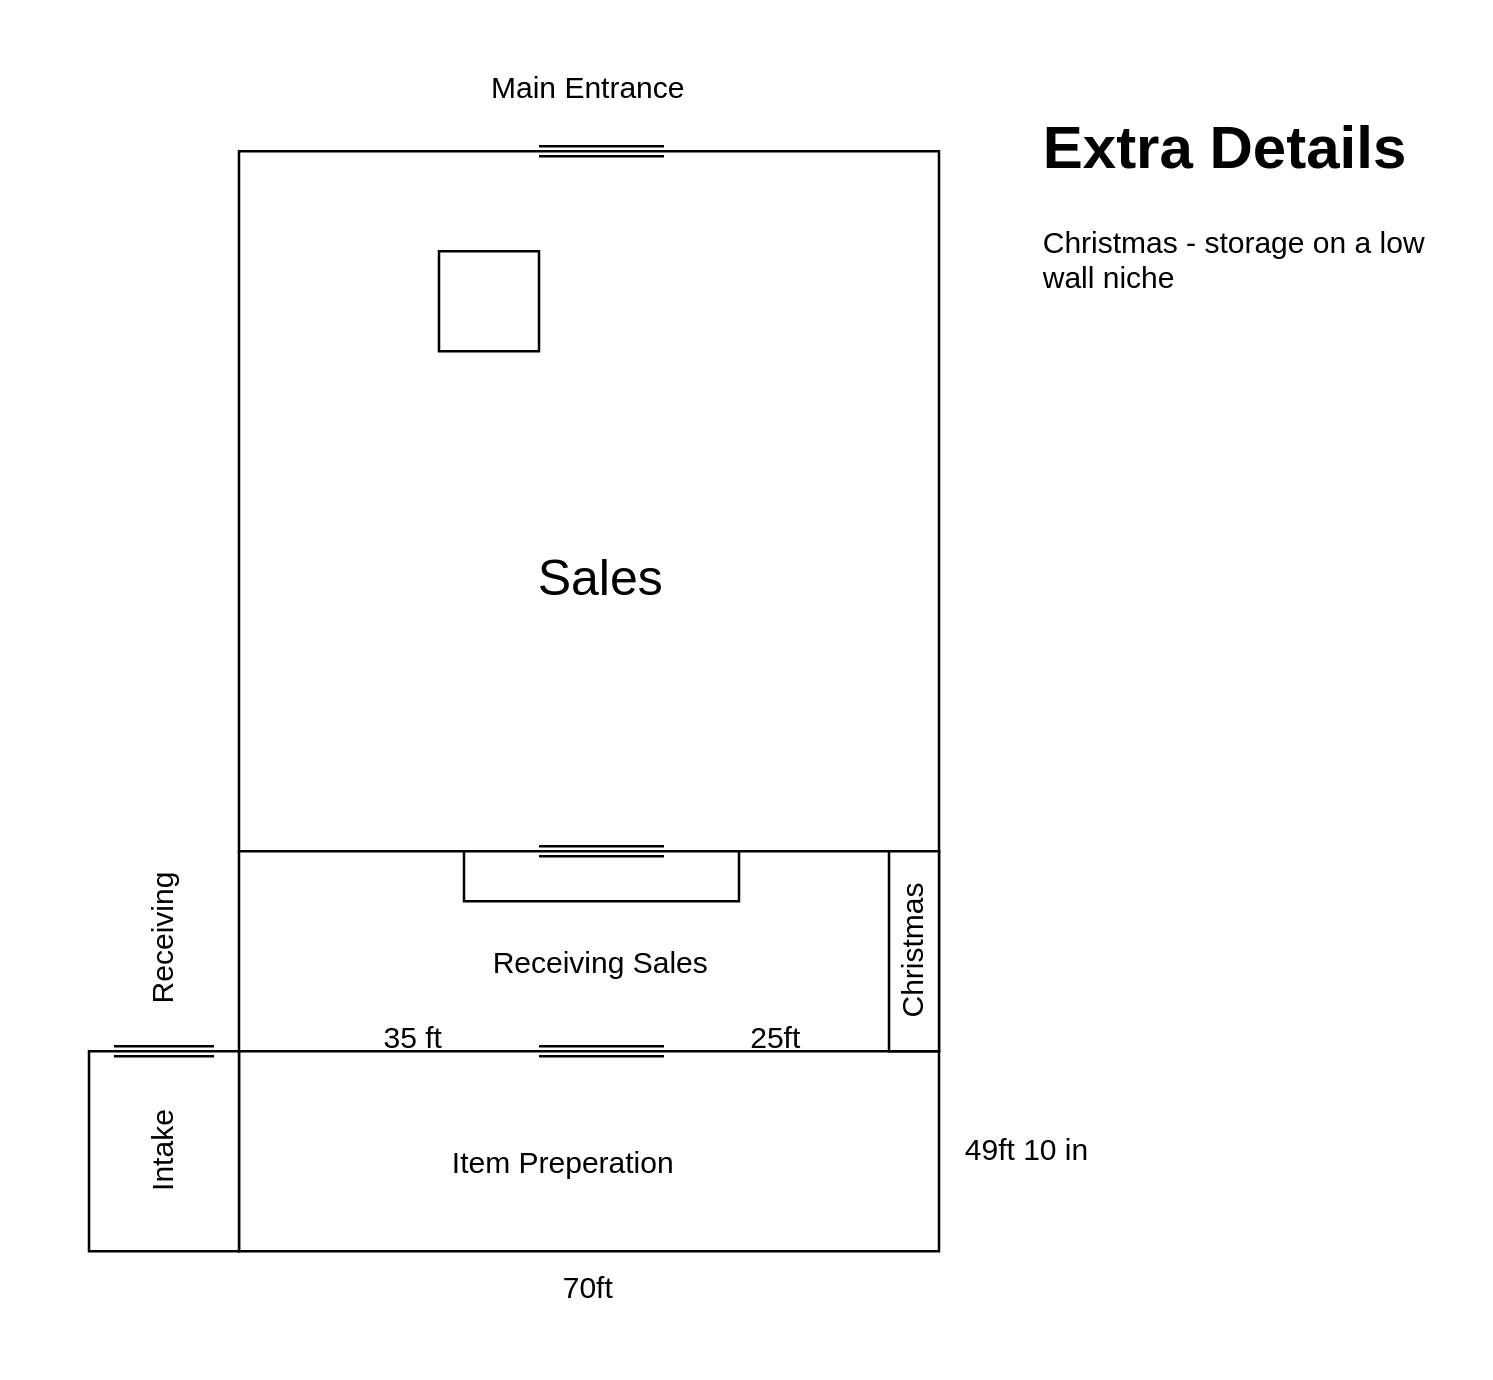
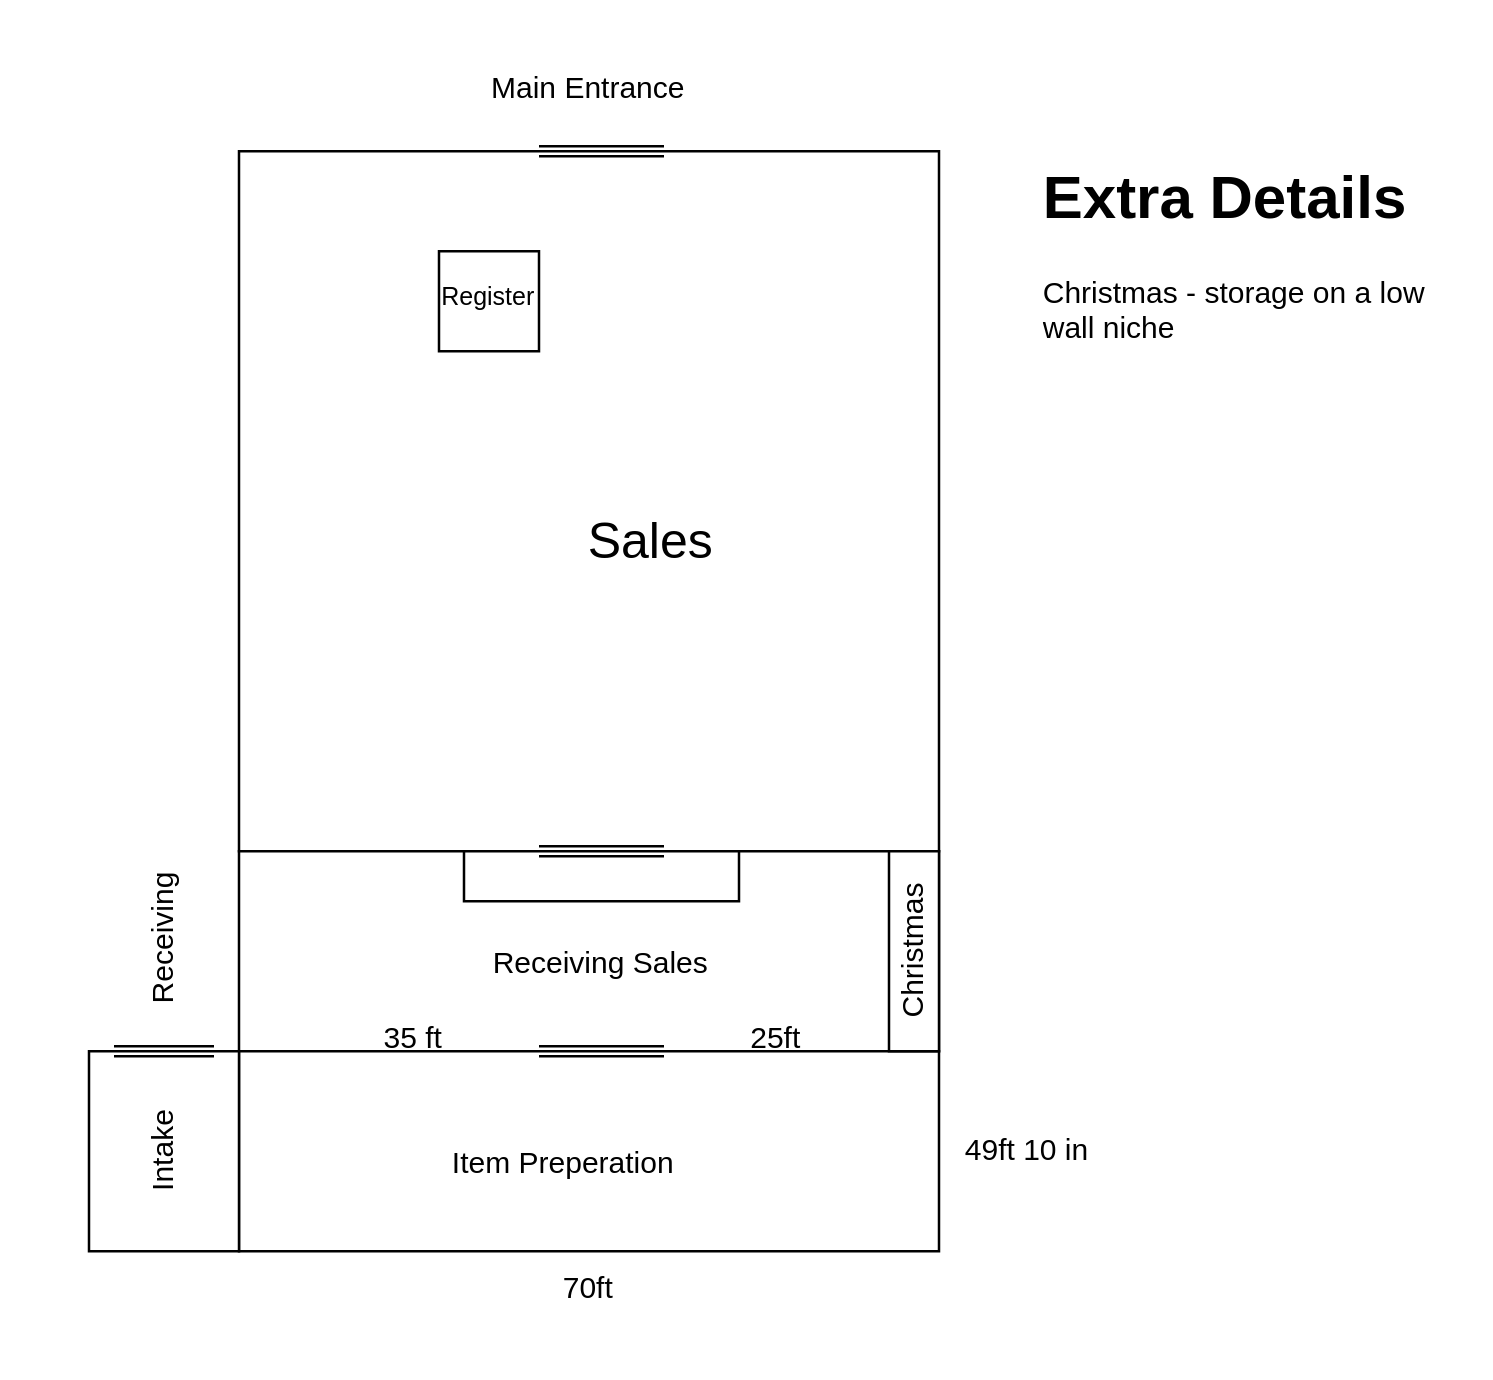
(1239, 245) -> (1239, 295)
none -> (489, 295)
(601, 576) -> (651, 539)
